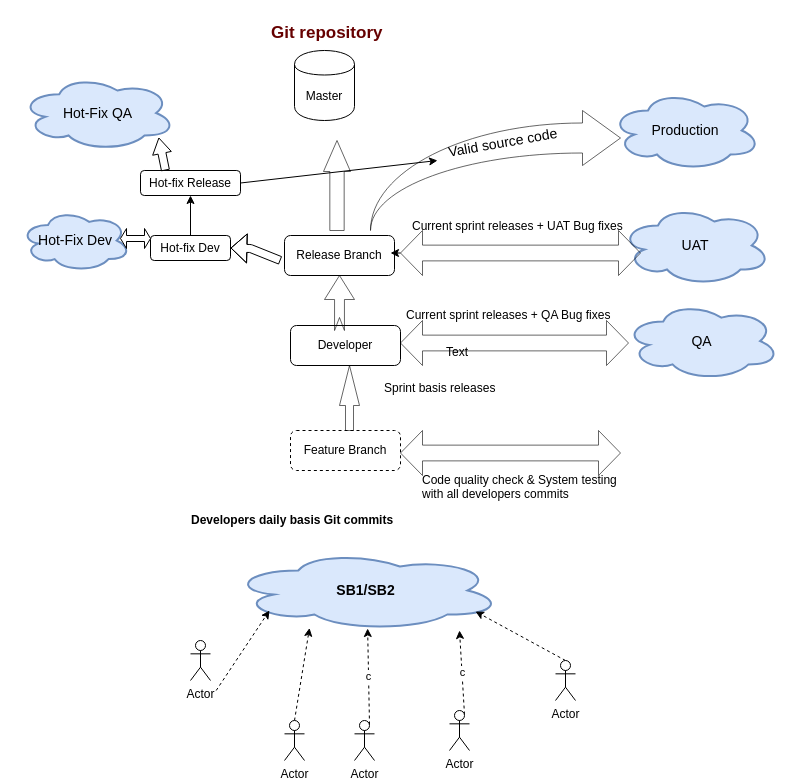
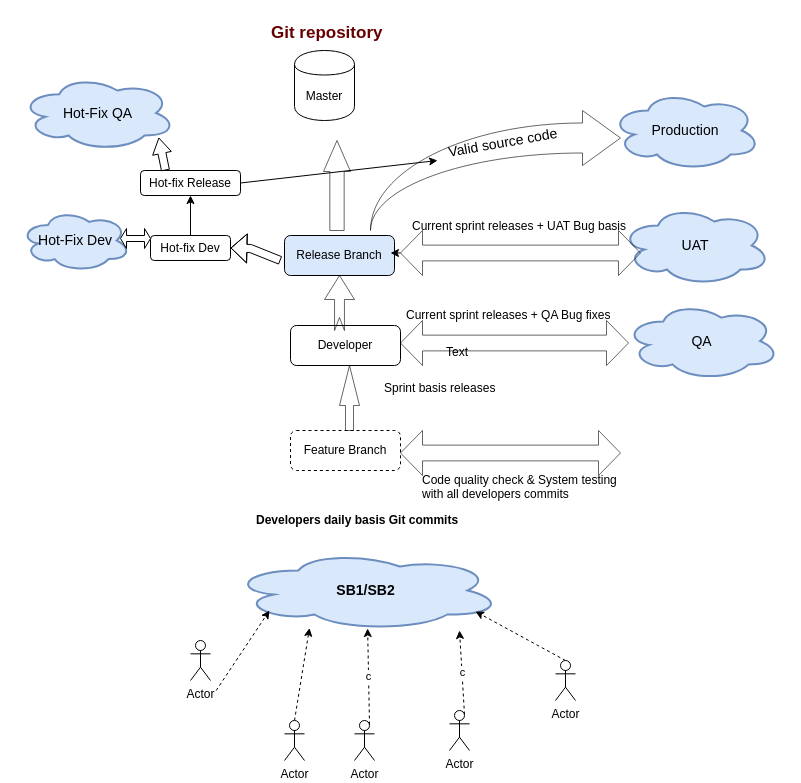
(530, 227) -> (530, 227)
(340, 256) -> (340, 256)
(295, 521) -> (360, 521)
